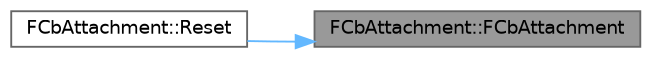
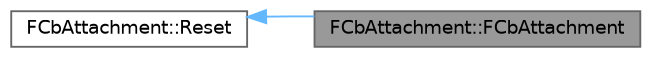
(271, 41) -> (290, 16)
